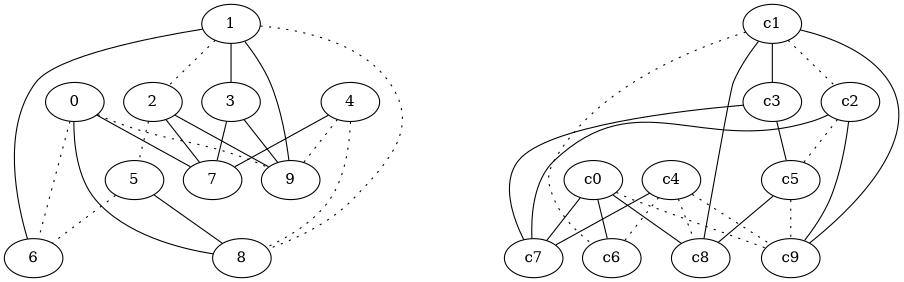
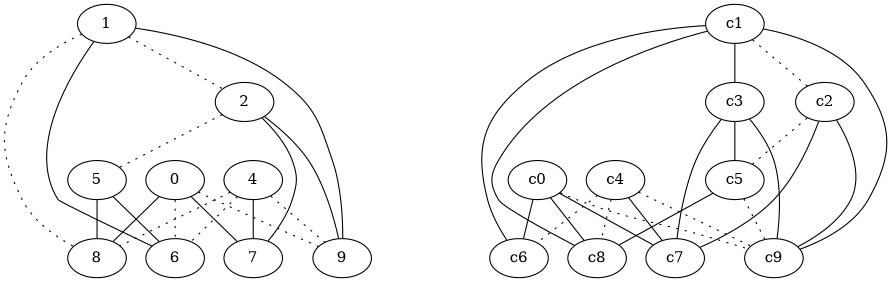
(231, 102) -> none
(598, 109) -> (531, 78)
none -> (777, 175)
none -> (219, 214)
(84, 219) -> (131, 214)
